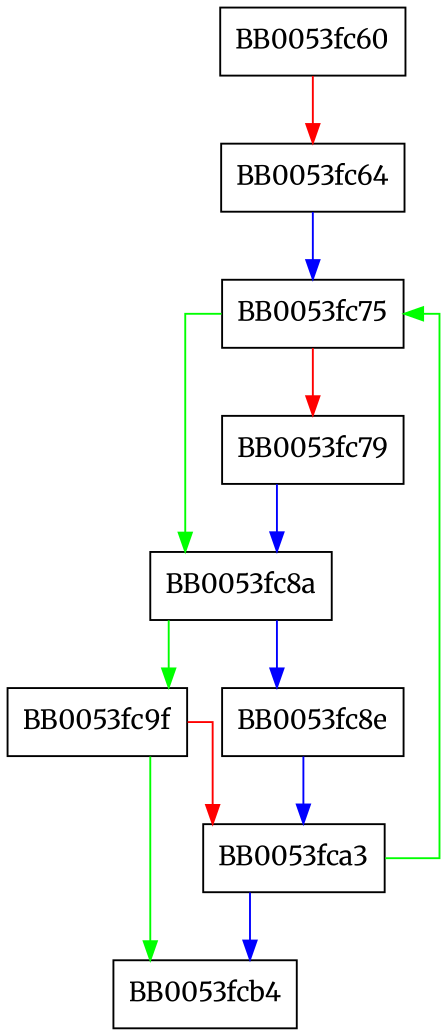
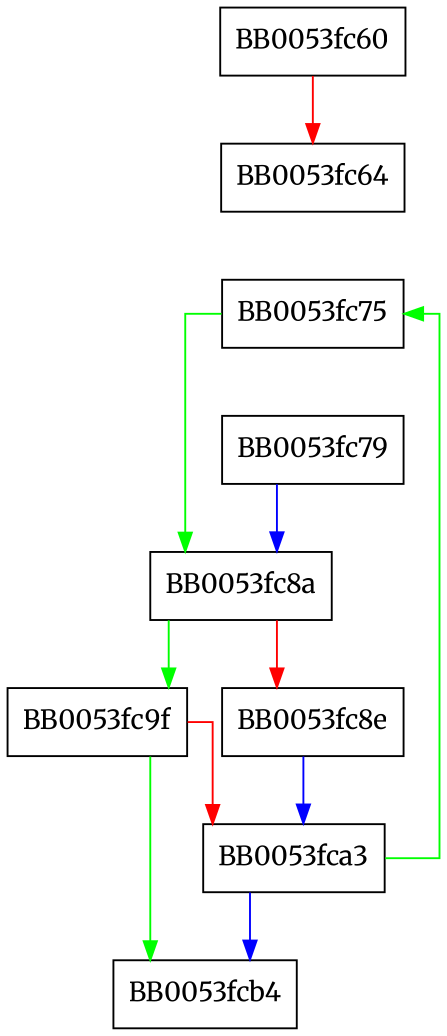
(313, 236) -> none
(313, 372) -> none
(277, 644) -> (277, 644)
